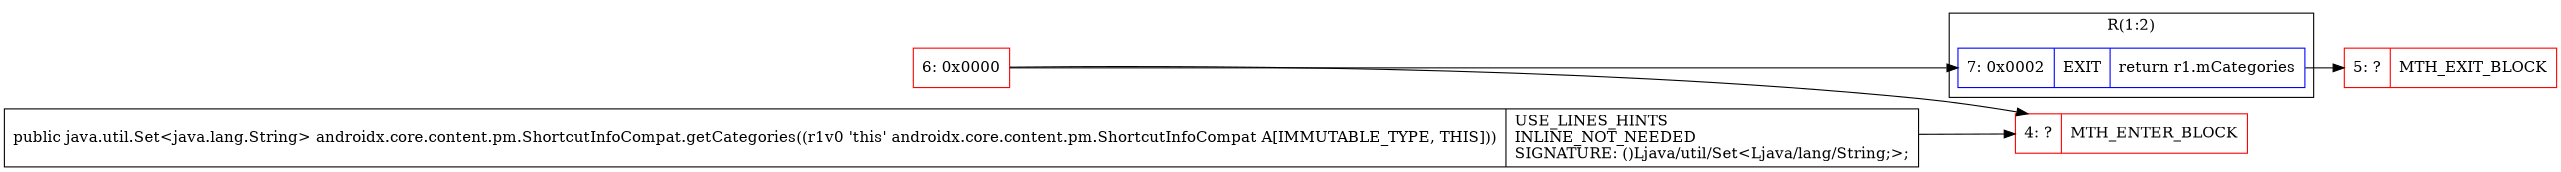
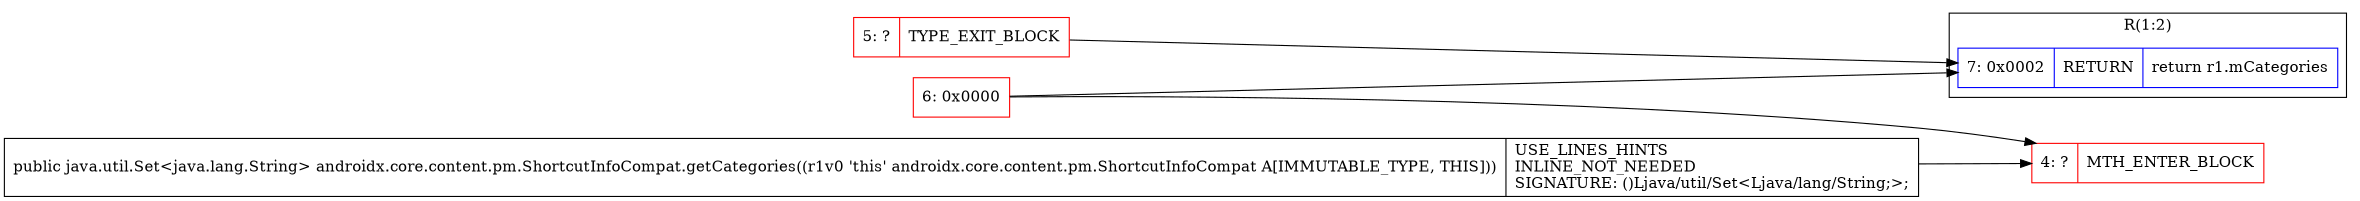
(2082, 67) -> (2099, 67)
(2473, 67) -> (984, 37)
(2321, 68) -> (1508, 51)
